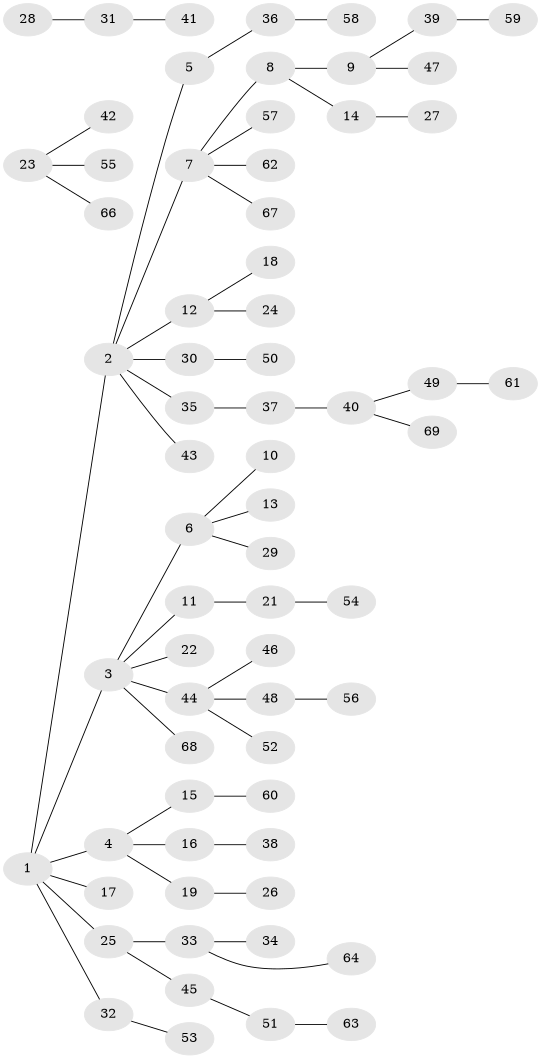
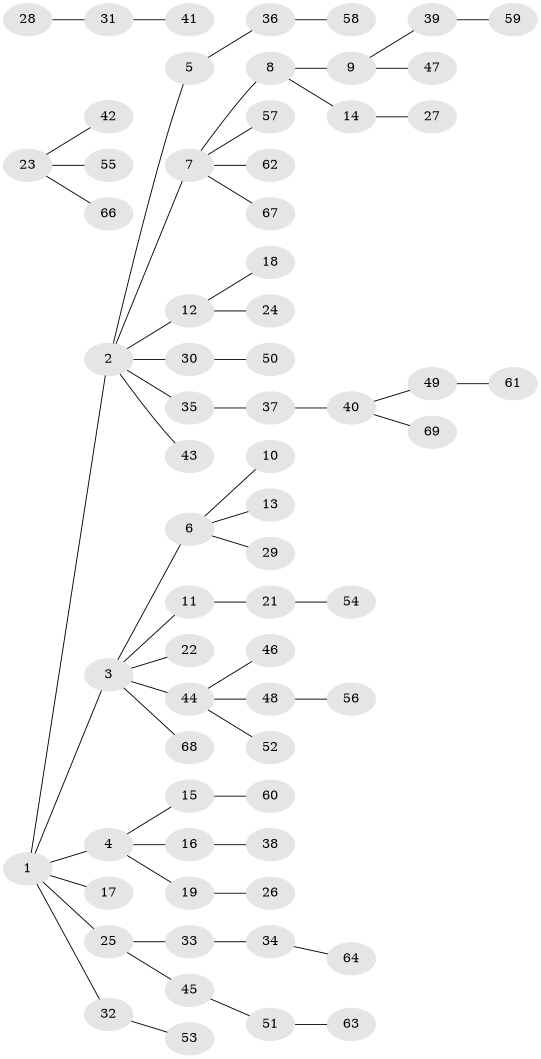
(267, 969) -> (311, 950)
